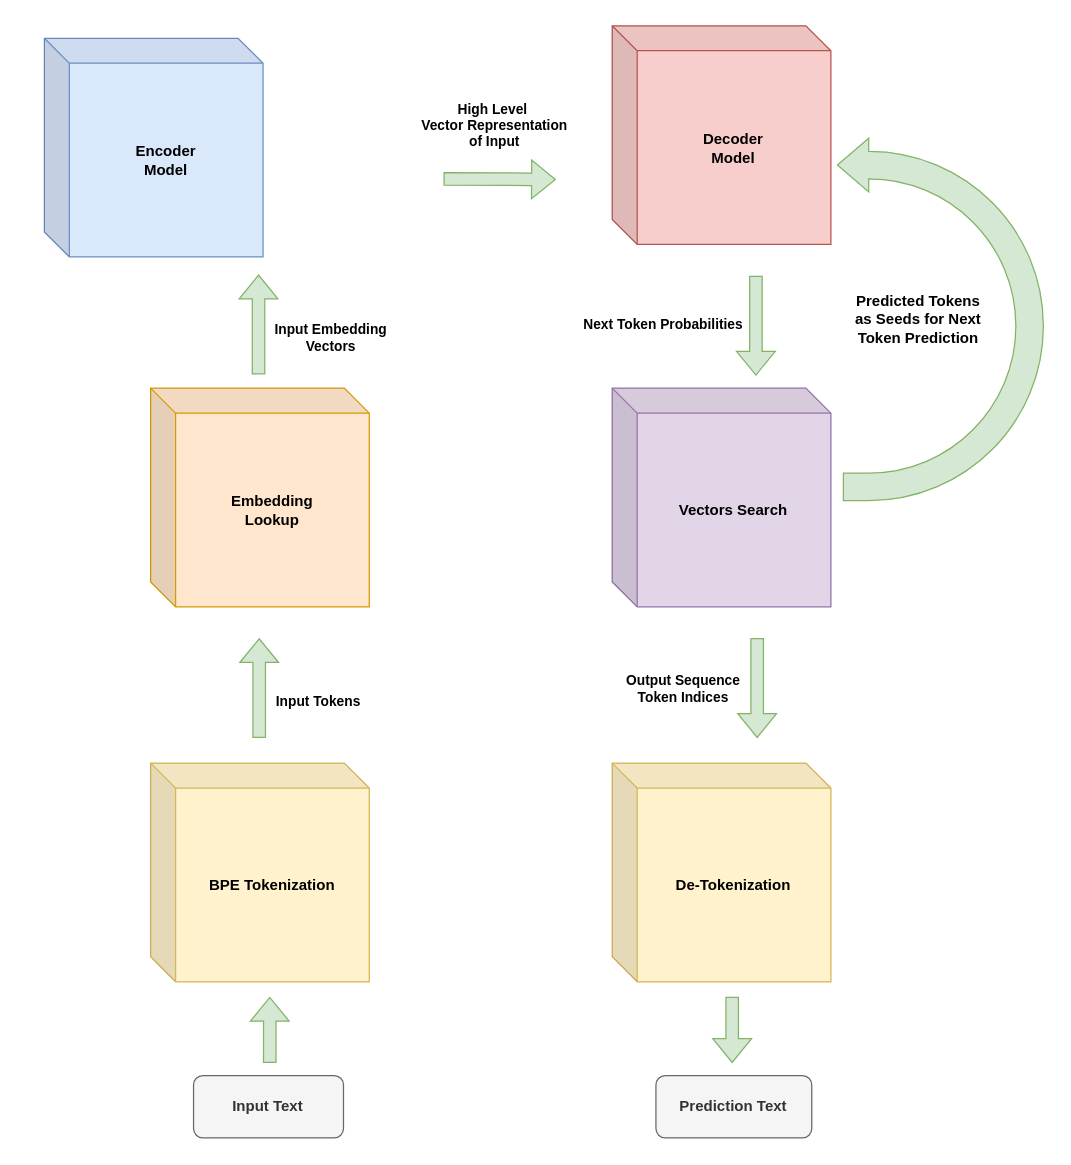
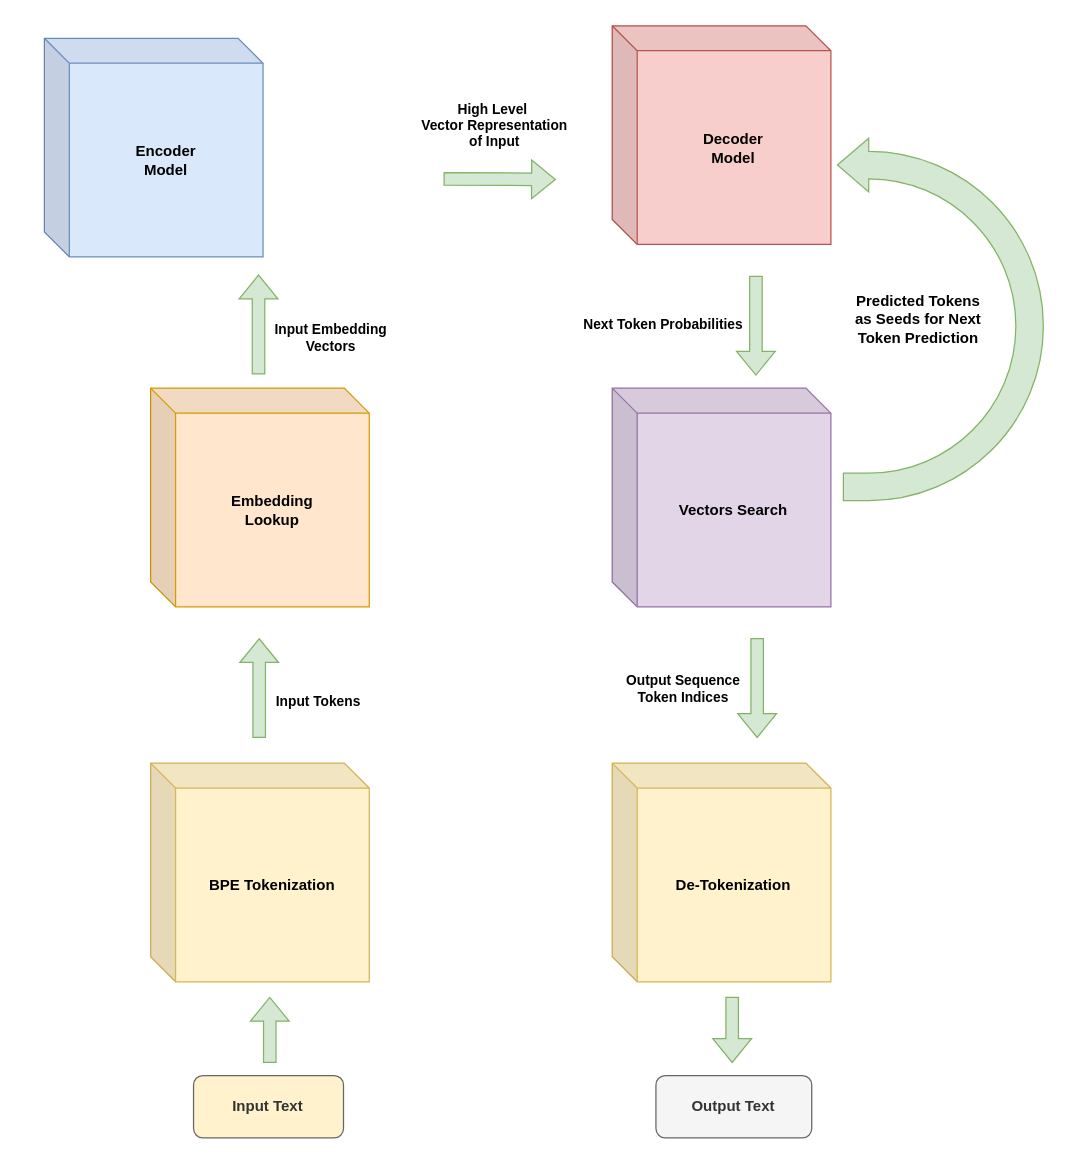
(269, 1107) -> (269, 1107)
(734, 1107) -> (734, 1107)
